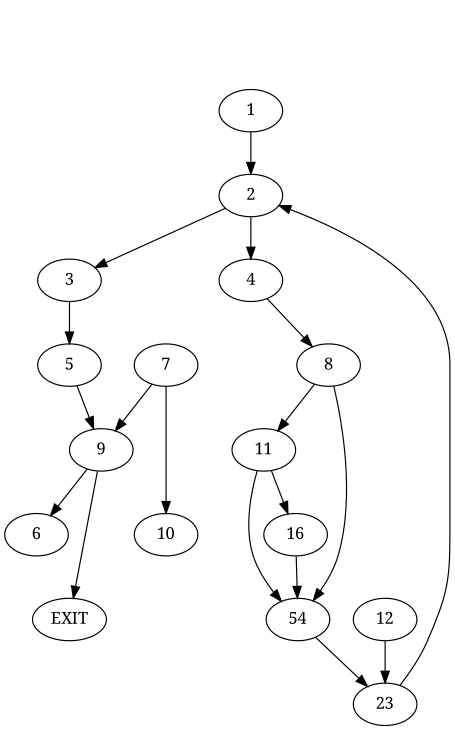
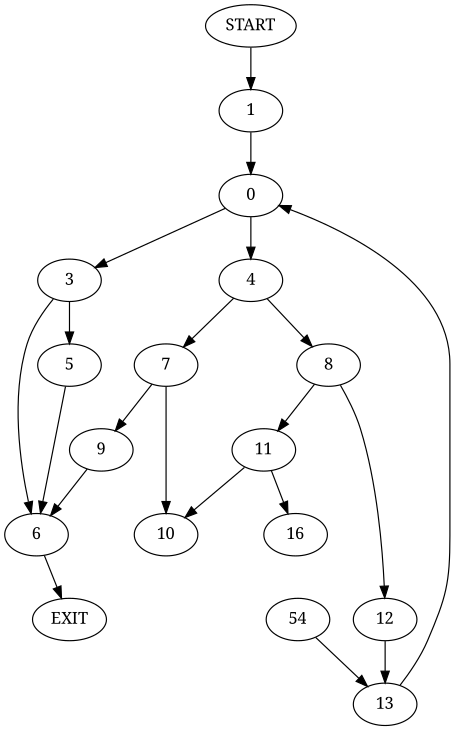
none -> (251, 26)
(251, 196) -> (251, 196)
none -> (213, 318)
none -> (19, 397)
(83, 402) -> (54, 444)
(346, 491) -> (373, 483)
(87, 529) -> (51, 571)
(249, 534) -> (219, 489)
(297, 571) -> none
(385, 704) -> (385, 704)
